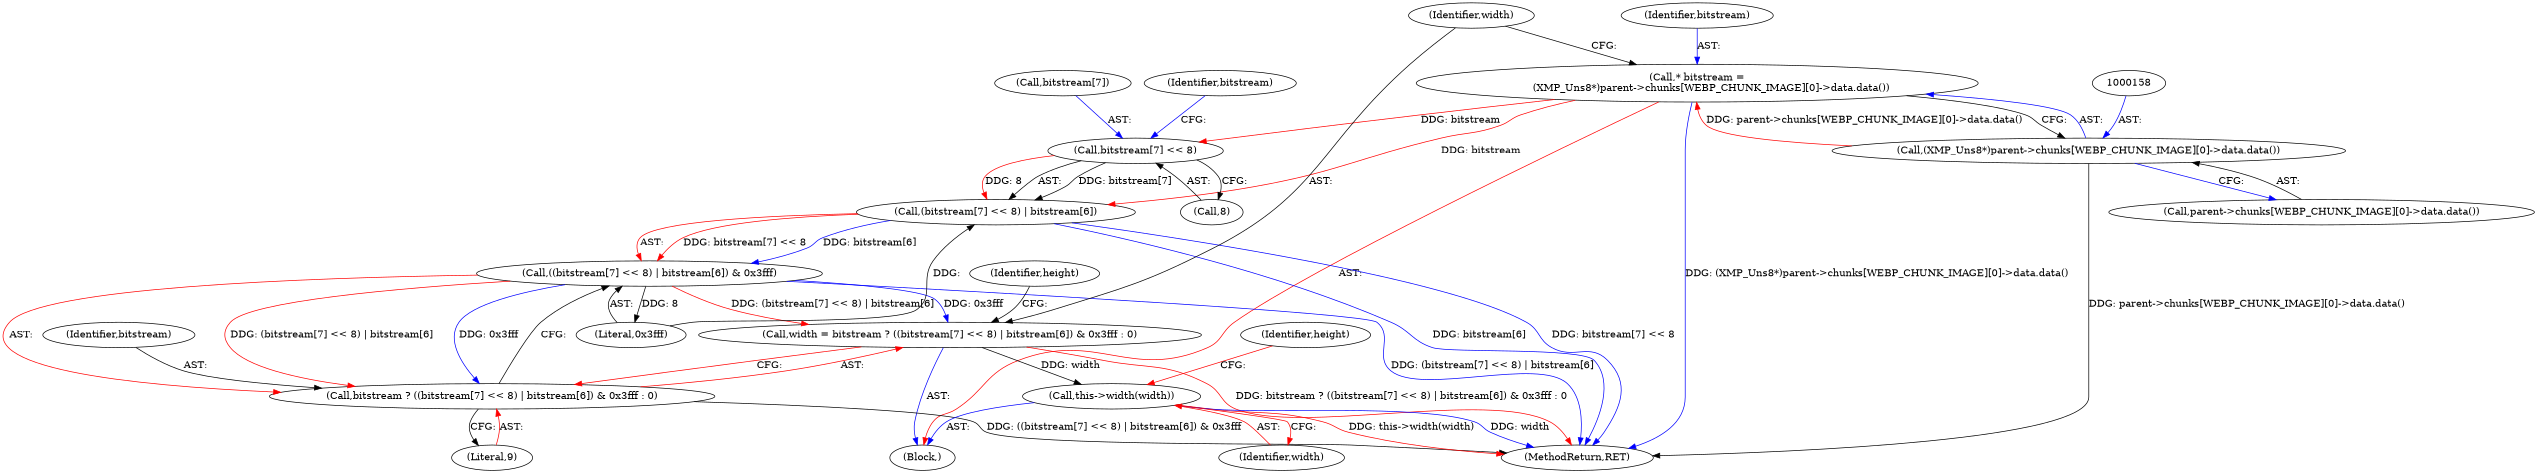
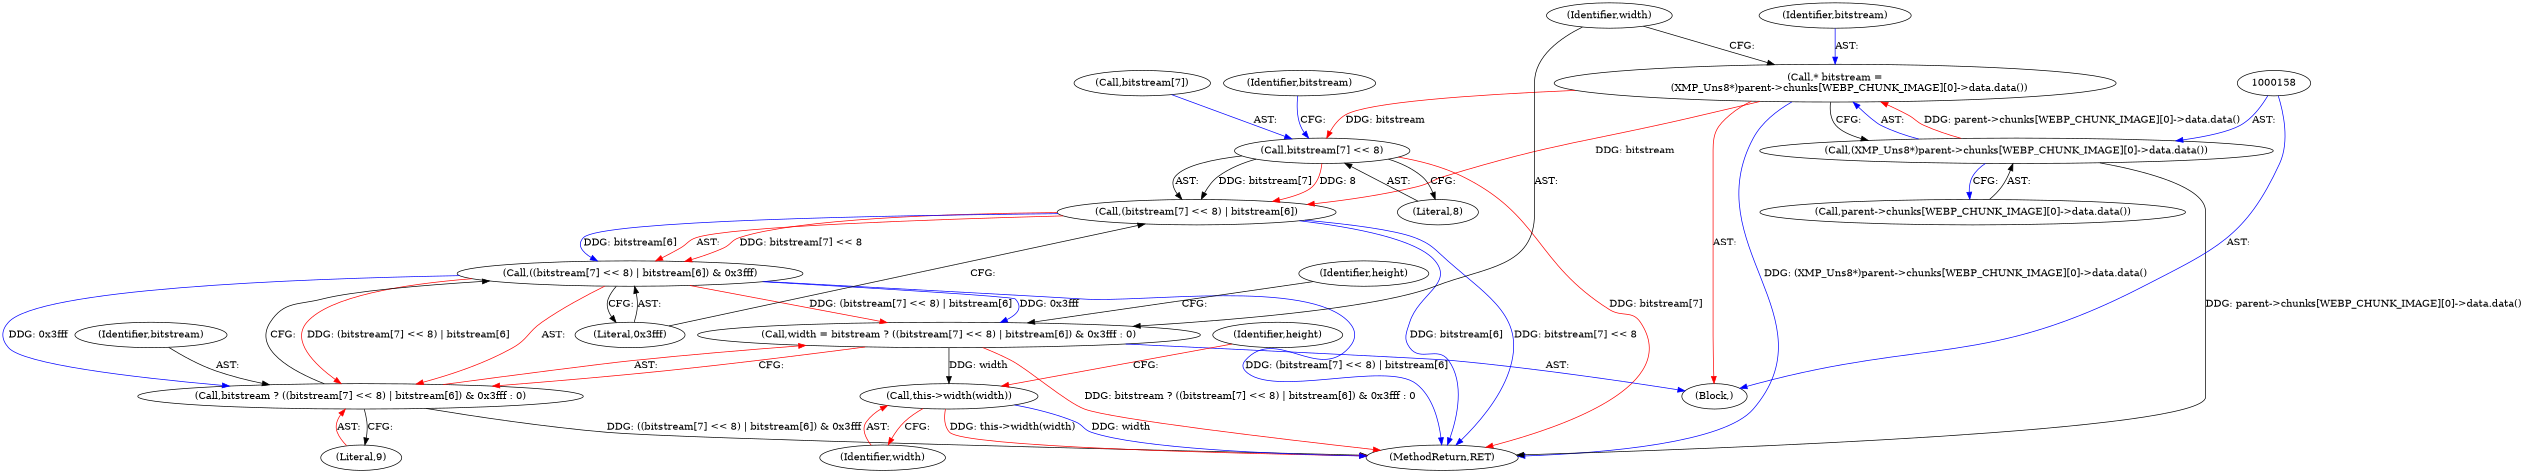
(1212, 212) -> (1438, 212)
(948, 274) -> (985, 274)
(660, 304) -> (623, 304)
none -> (1605, 306)
(978, 411) -> (2073, 317)
